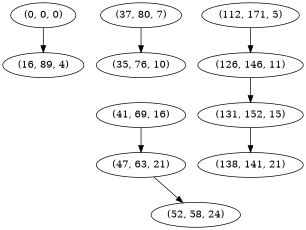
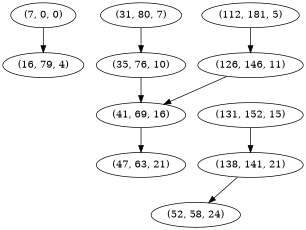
(43, 15) -> (43, 15)
(141, 15) -> (141, 15)
(251, 15) -> (251, 15)
(43, 65) -> (43, 65)
none -> (141, 87)
(251, 87) -> (199, 89)
(166, 188) -> (226, 188)
